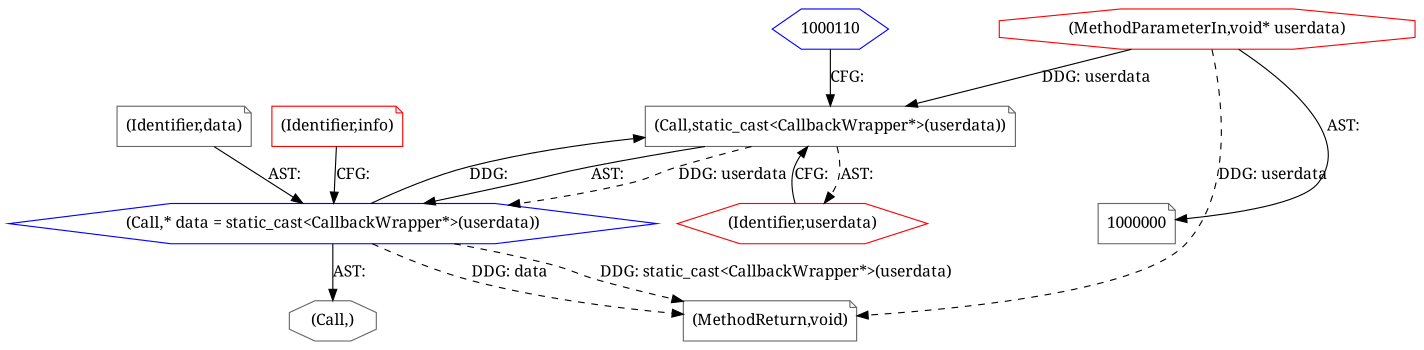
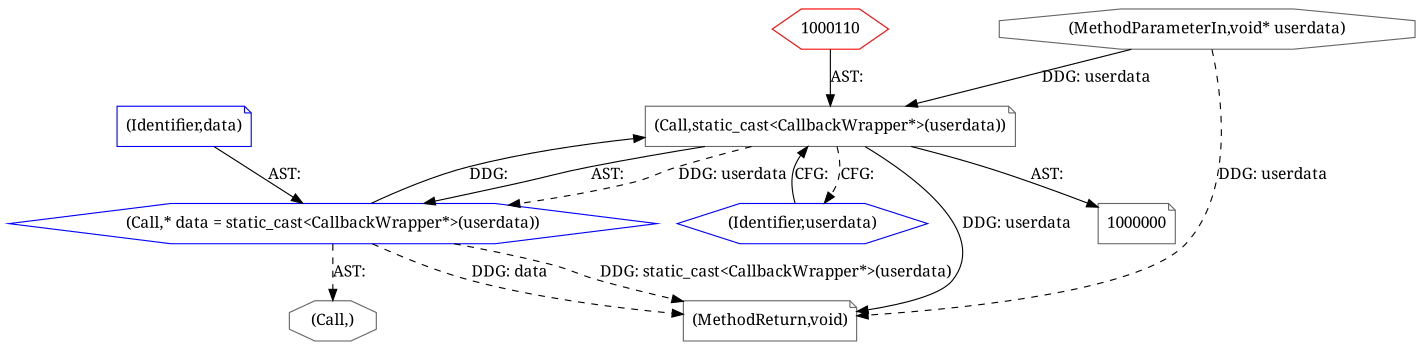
(830, 29) -> (830, 29)
(1207, 29) -> (1207, 29)
(849, 78) -> (849, 78)
(184, 126) -> (184, 126)
(337, 126) -> none
(1326, 167) -> (1000, 172)
(859, 175) -> (859, 175)
(802, 224) -> (802, 224)
none -> (960, 239)
(333, 267) -> (333, 267)
